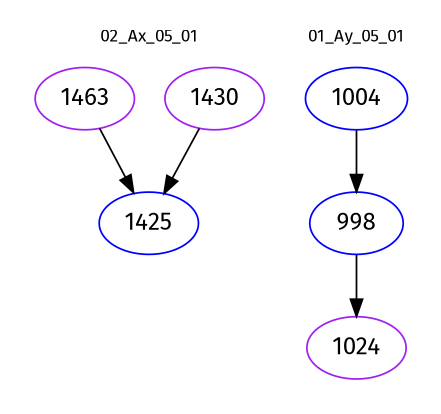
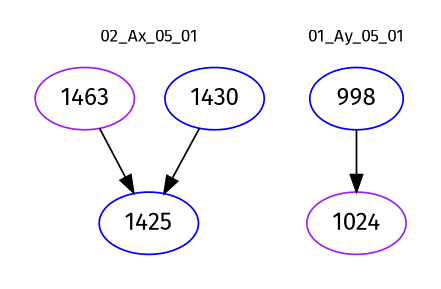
(215, 99) -> (215, 99)
(356, 99) -> none
